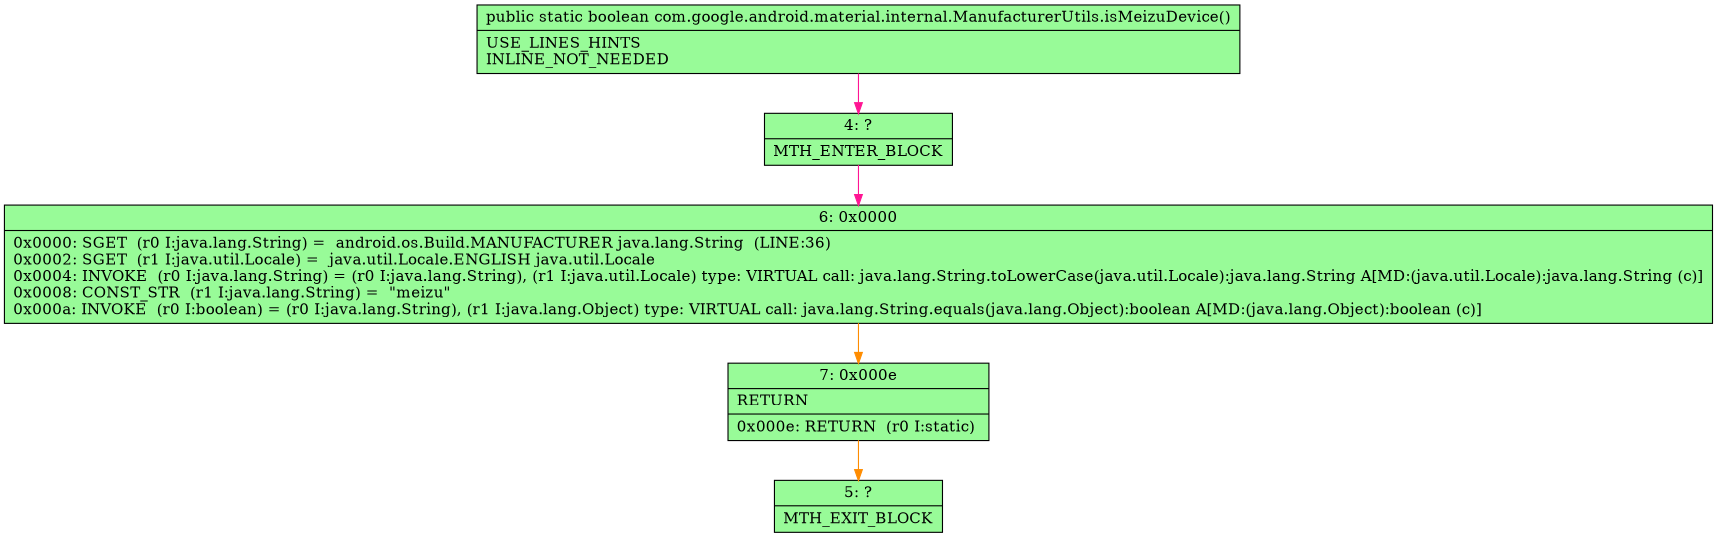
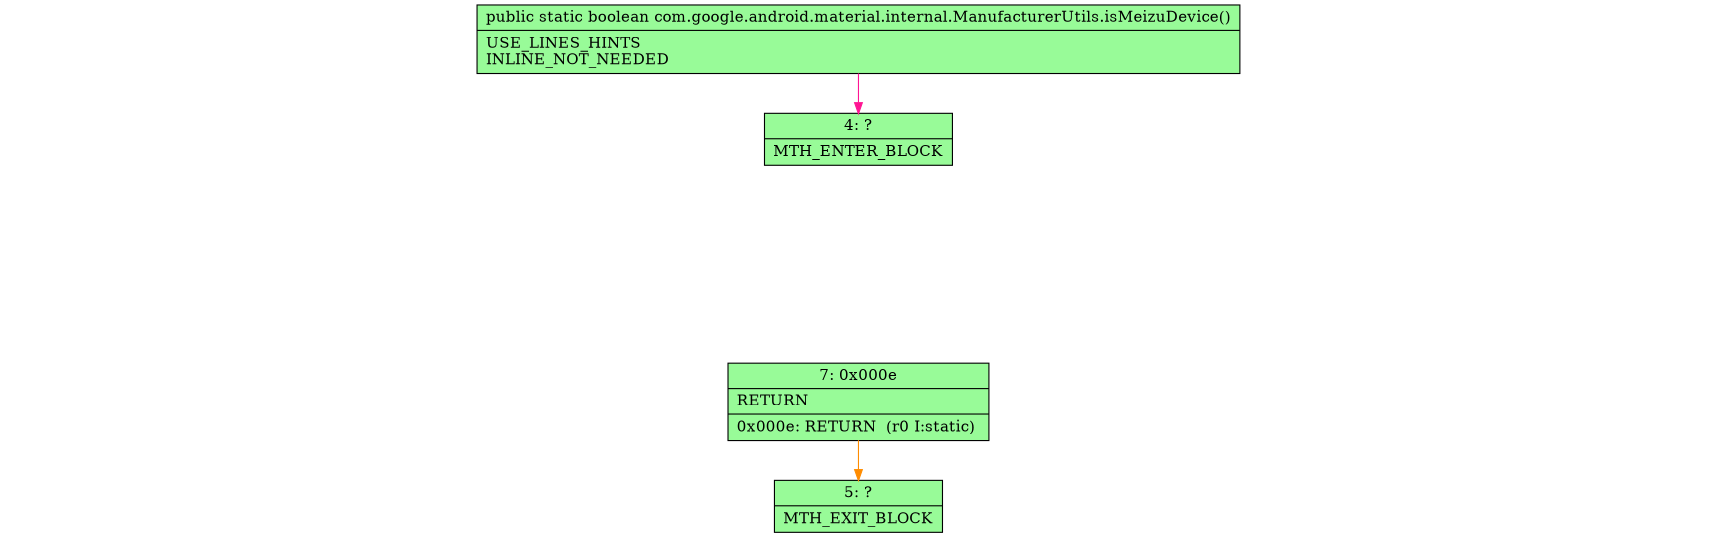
(858, 264) -> none
